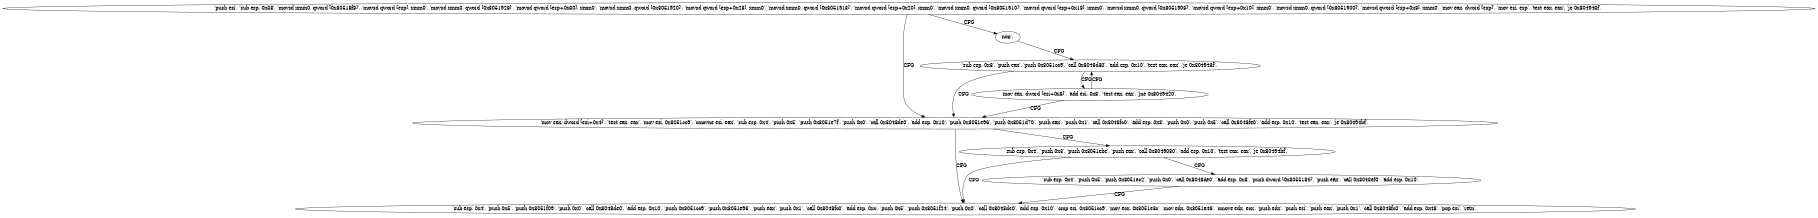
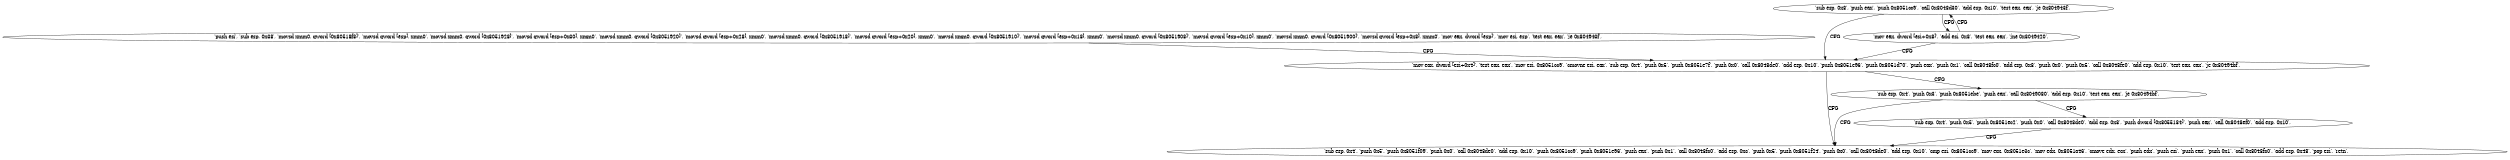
(1008, 37) -> none
